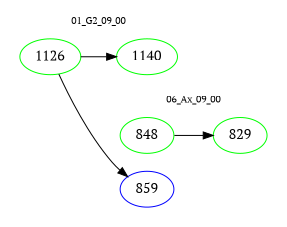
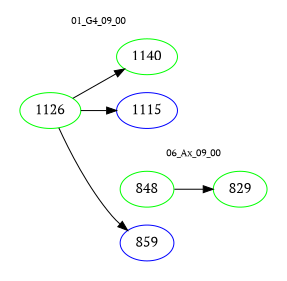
(99, 21) -> (99, 21)
none -> (147, 111)
